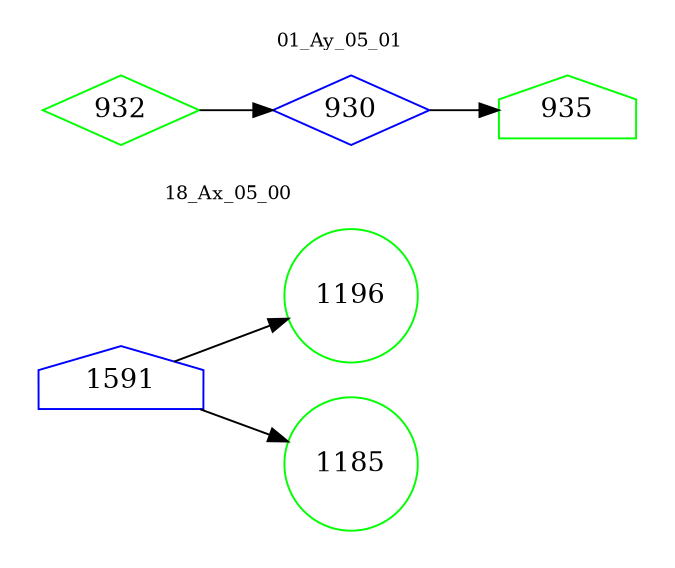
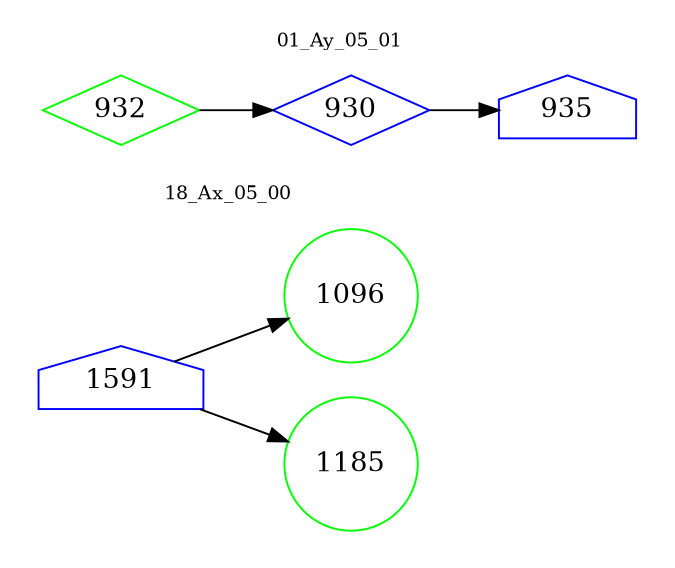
(568, 110) -> (568, 110)
(351, 296) -> (351, 296)
